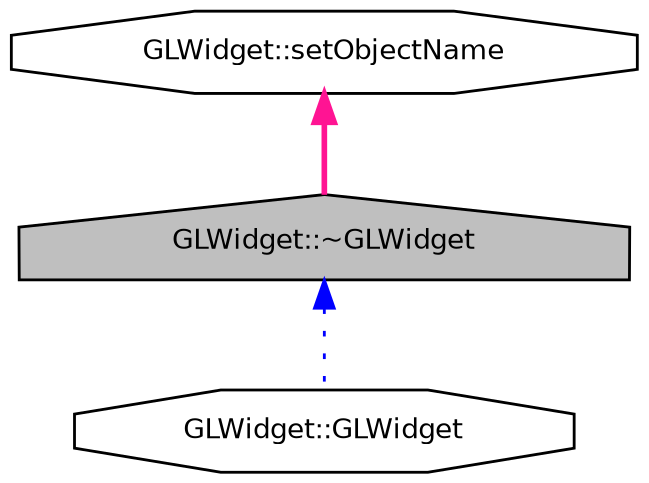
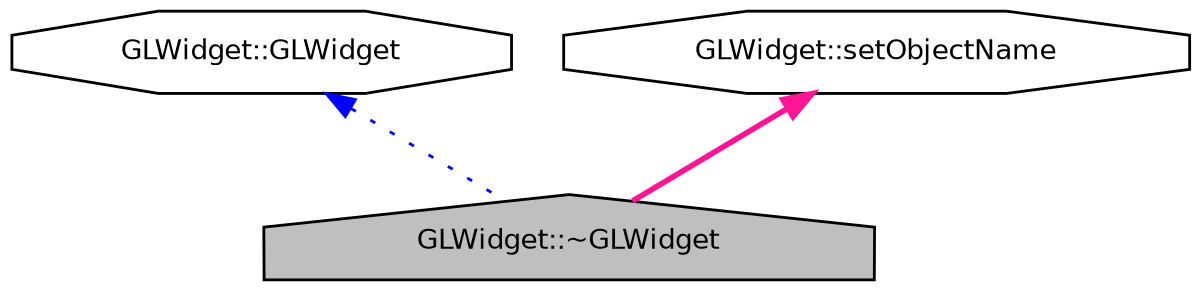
(324, 349) -> (428, 155)
